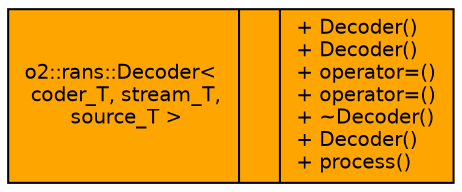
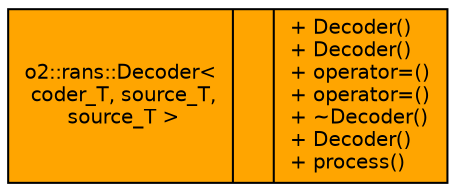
(124, 95) -> (121, 95)
